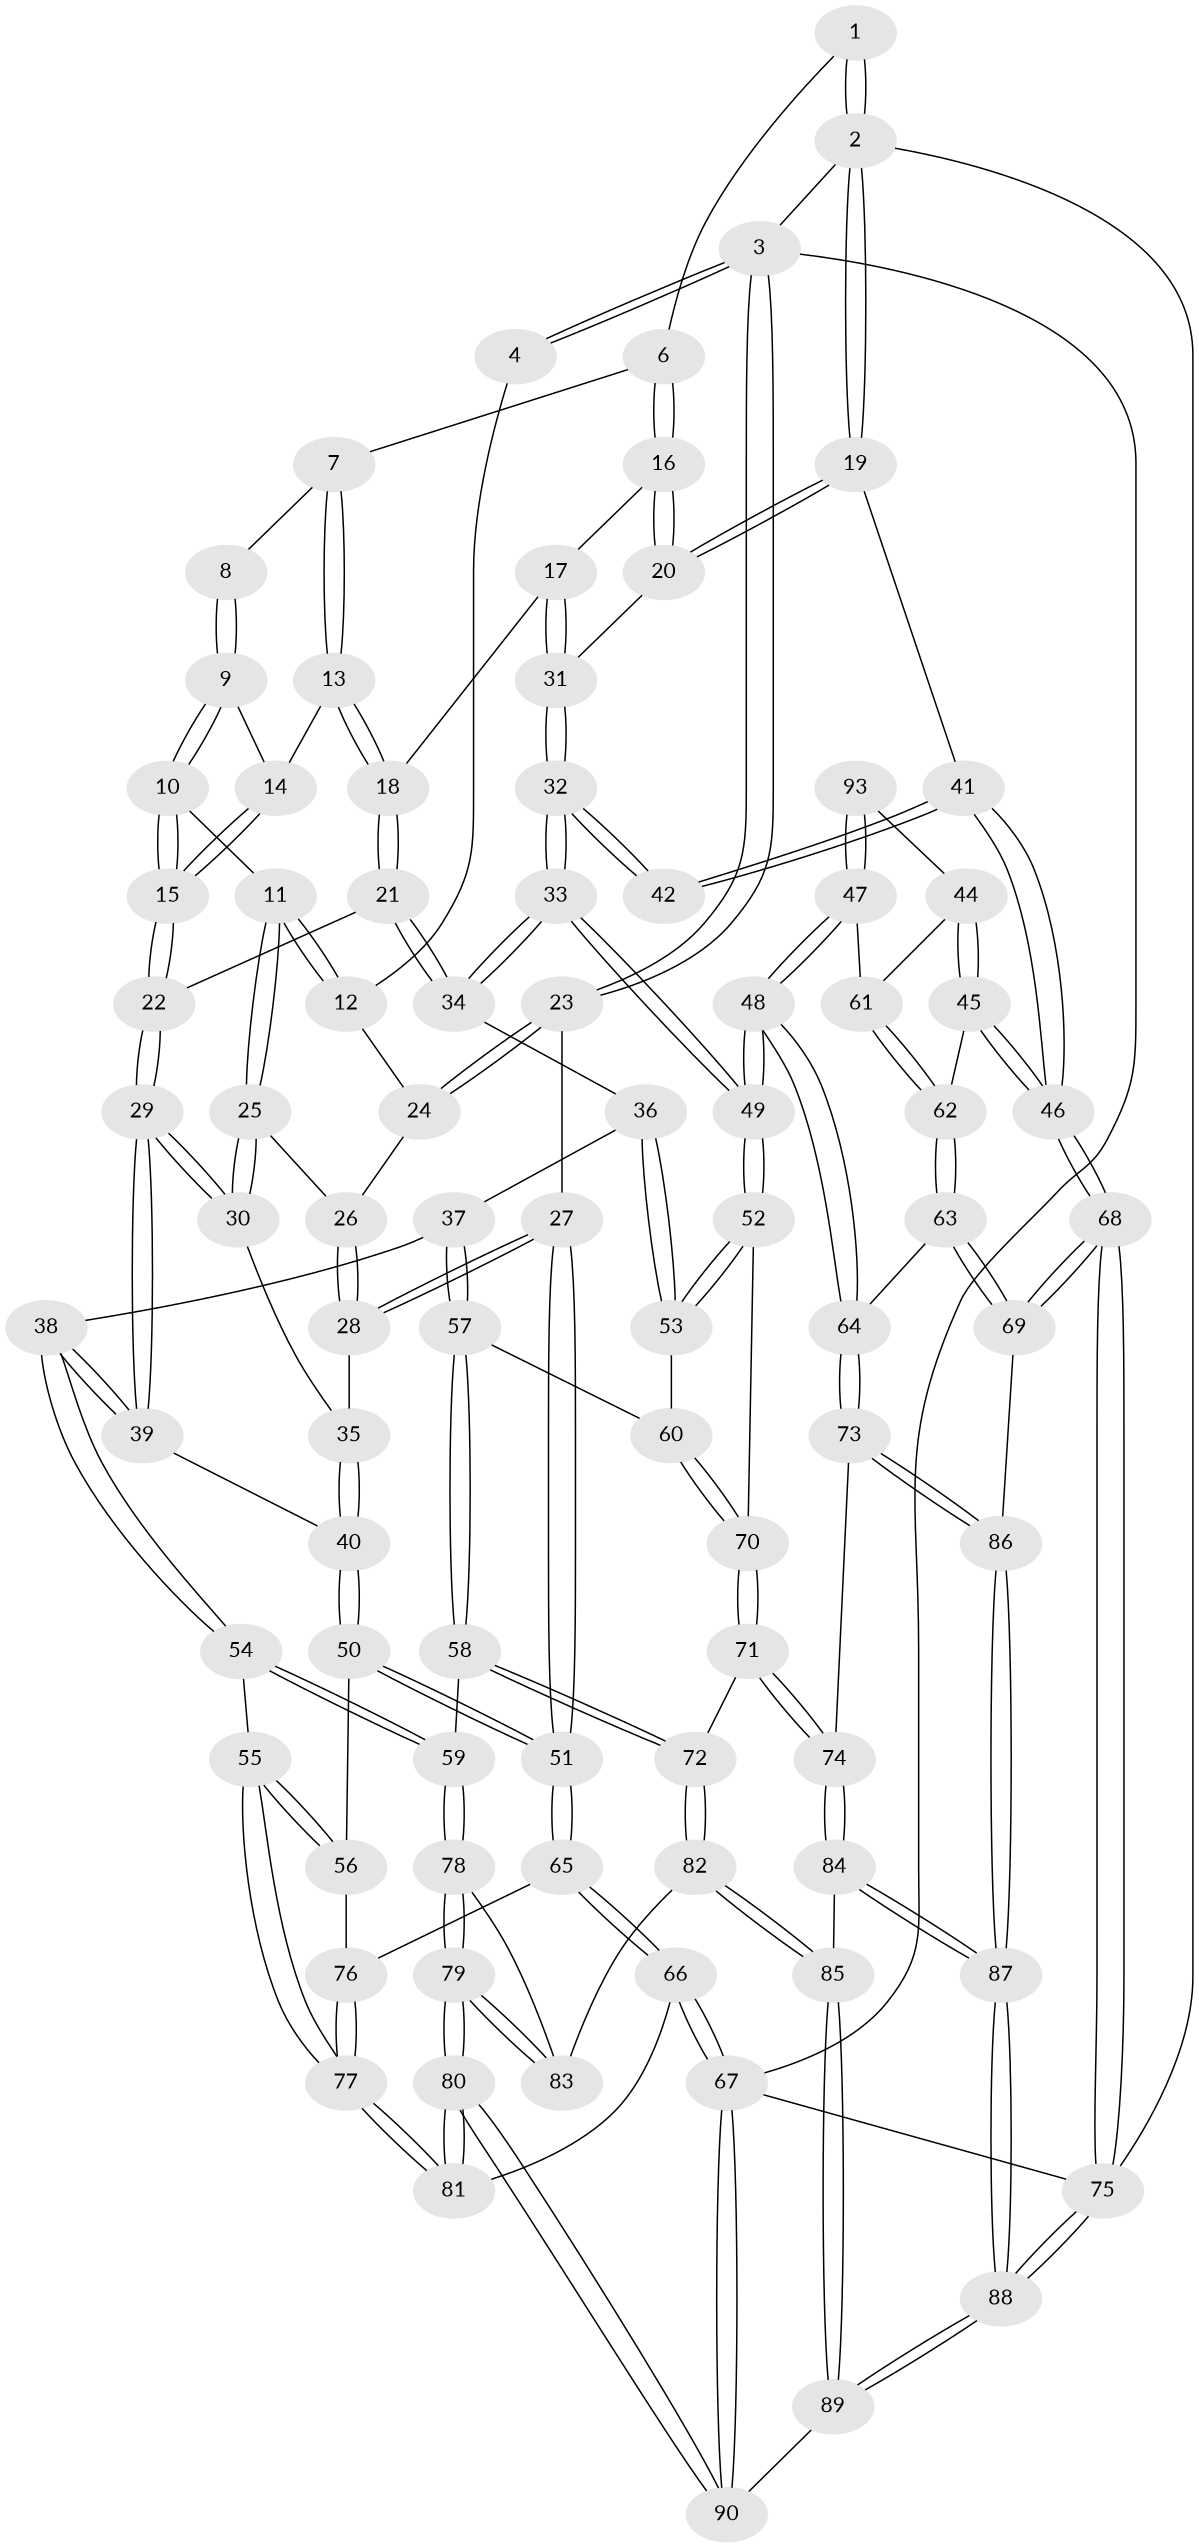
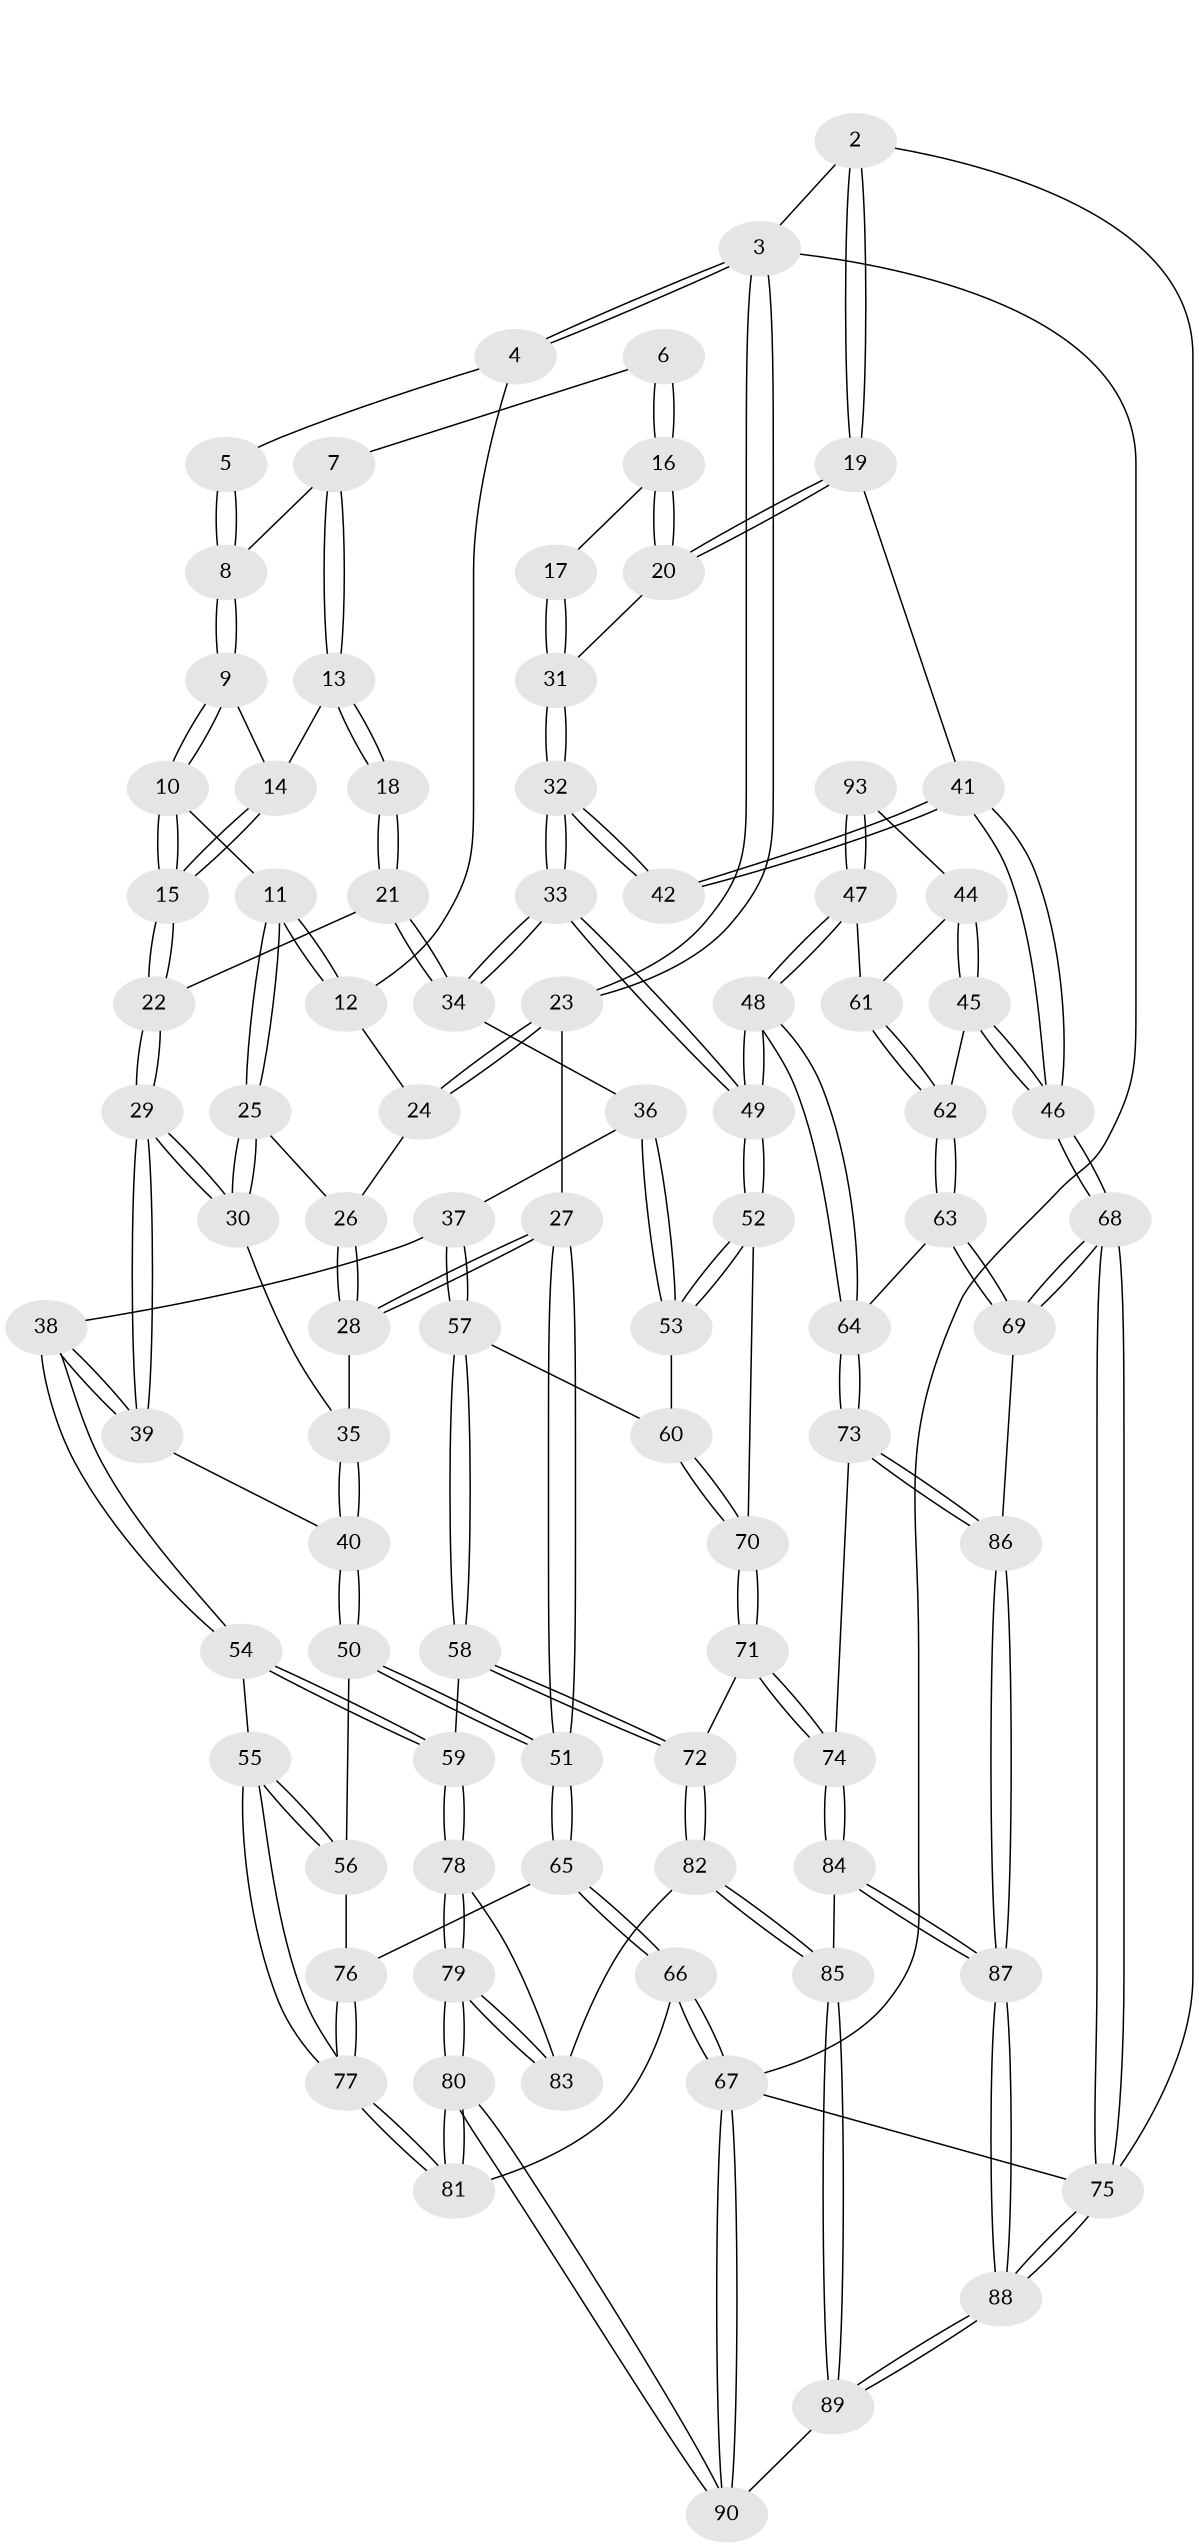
(856, 33) -> none
none -> (226, 465)
(462, 693) -> none
